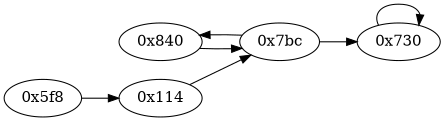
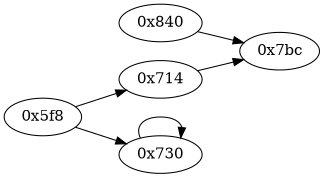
(226, 35) -> none
(333, 42) -> (96, 134)
(161, 98) -> (161, 79)
